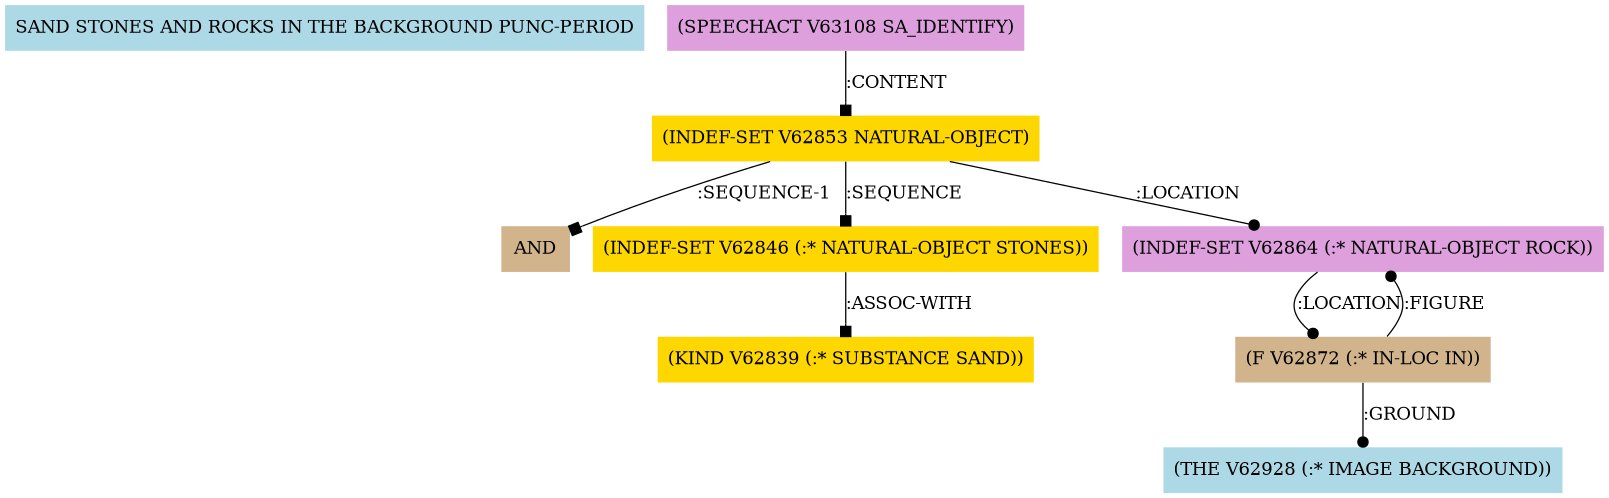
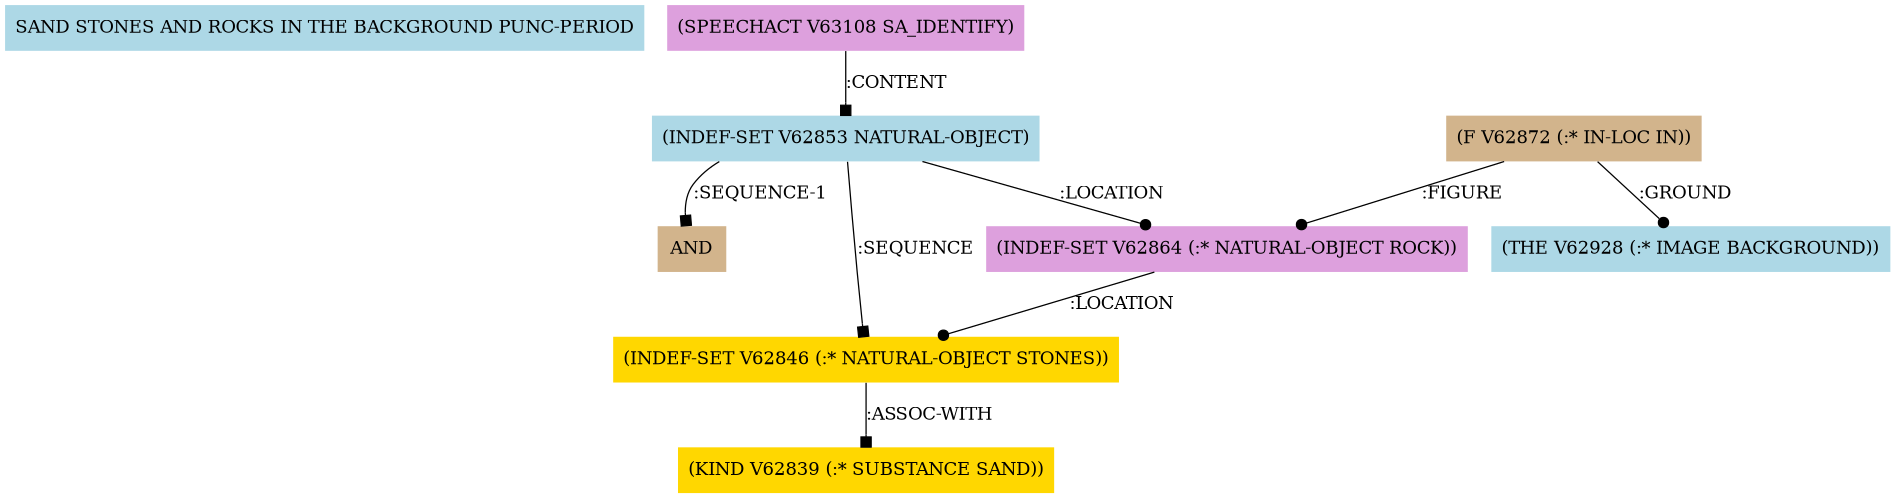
(846, 139) -> (846, 139)
(1295, 299) -> (1051, 303)
